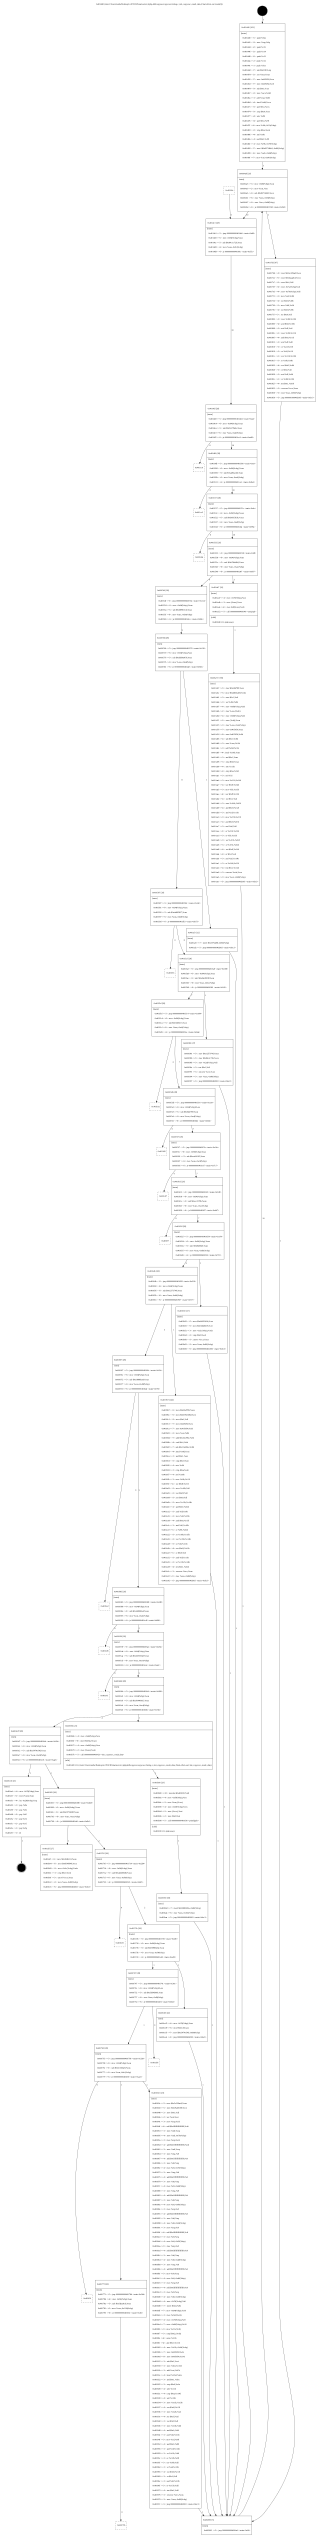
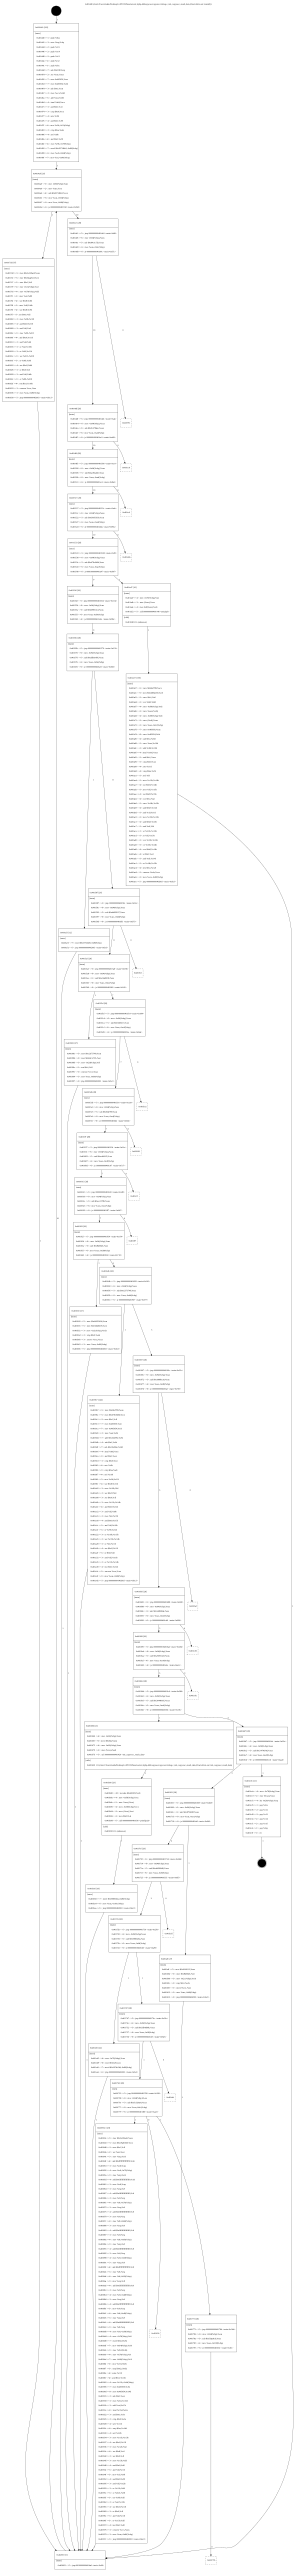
(230, 206) -> (111, 337)
none -> (181, 2303)
